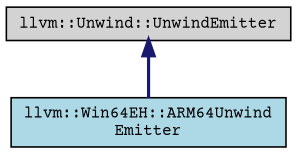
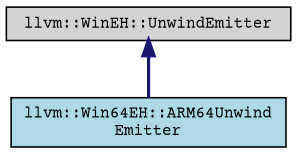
(149, 24) -> (149, 24)
